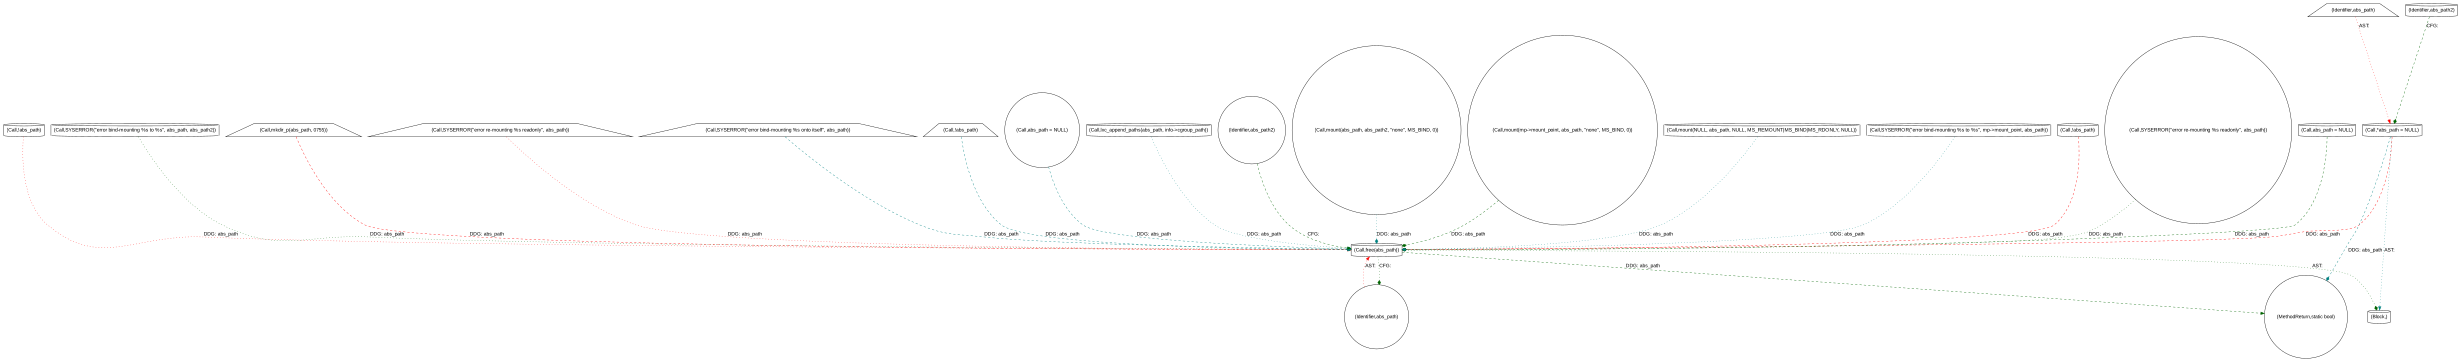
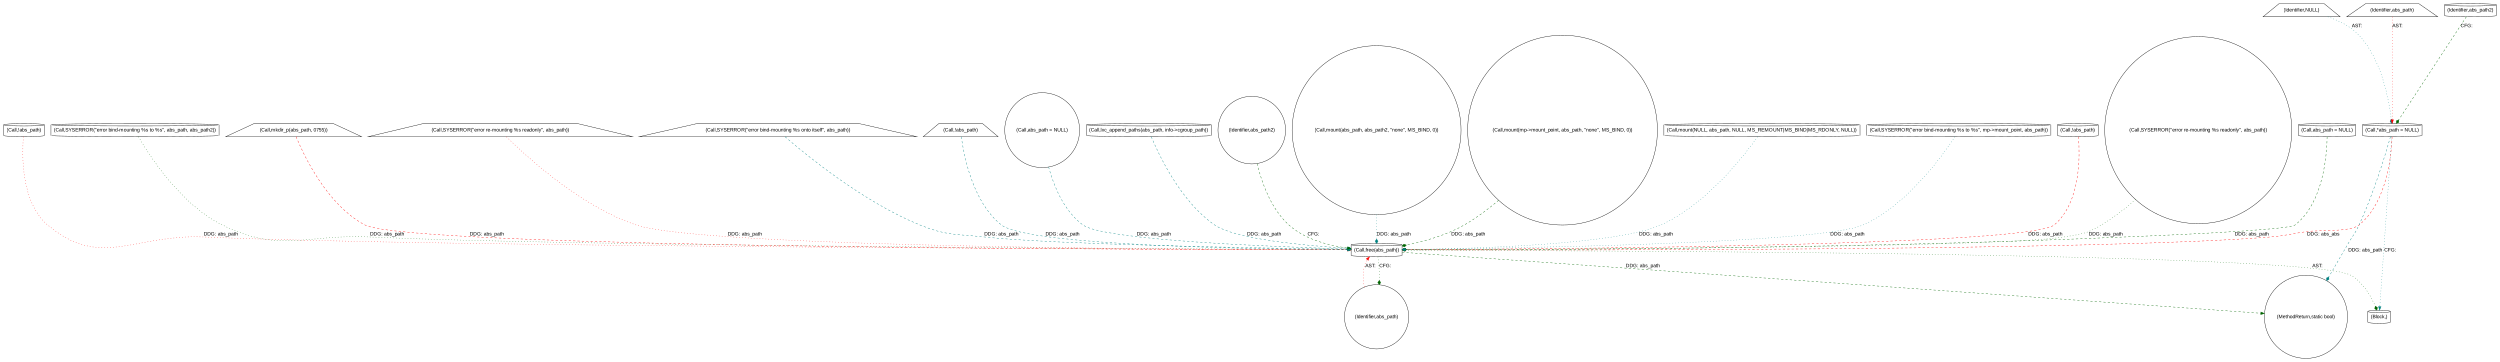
none -> (2302, 10)
(1226, 230) -> (1226, 230)
(2323, 234) -> (2323, 234)
(2390, 250) -> (2391, 250)
